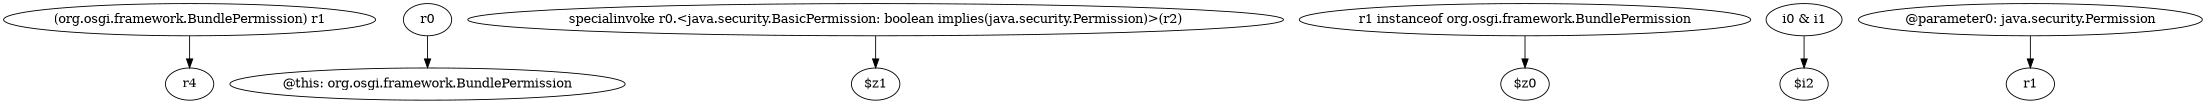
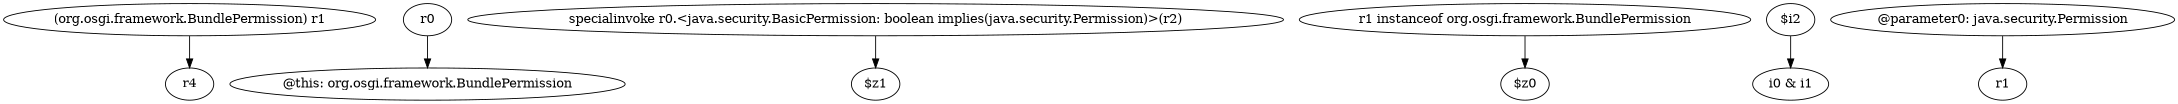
(1804, 47) -> (1791, 47)
